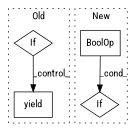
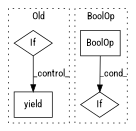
(101, 17) -> (101, 17)
